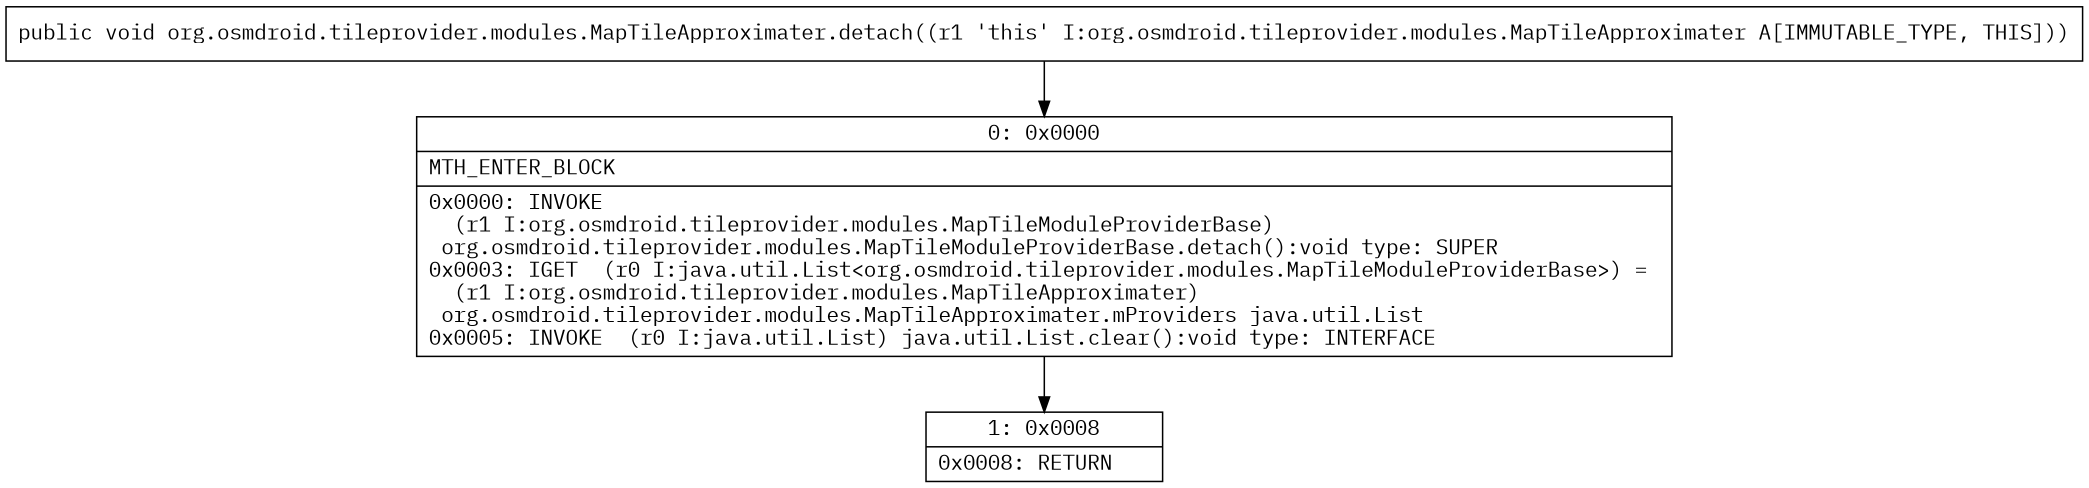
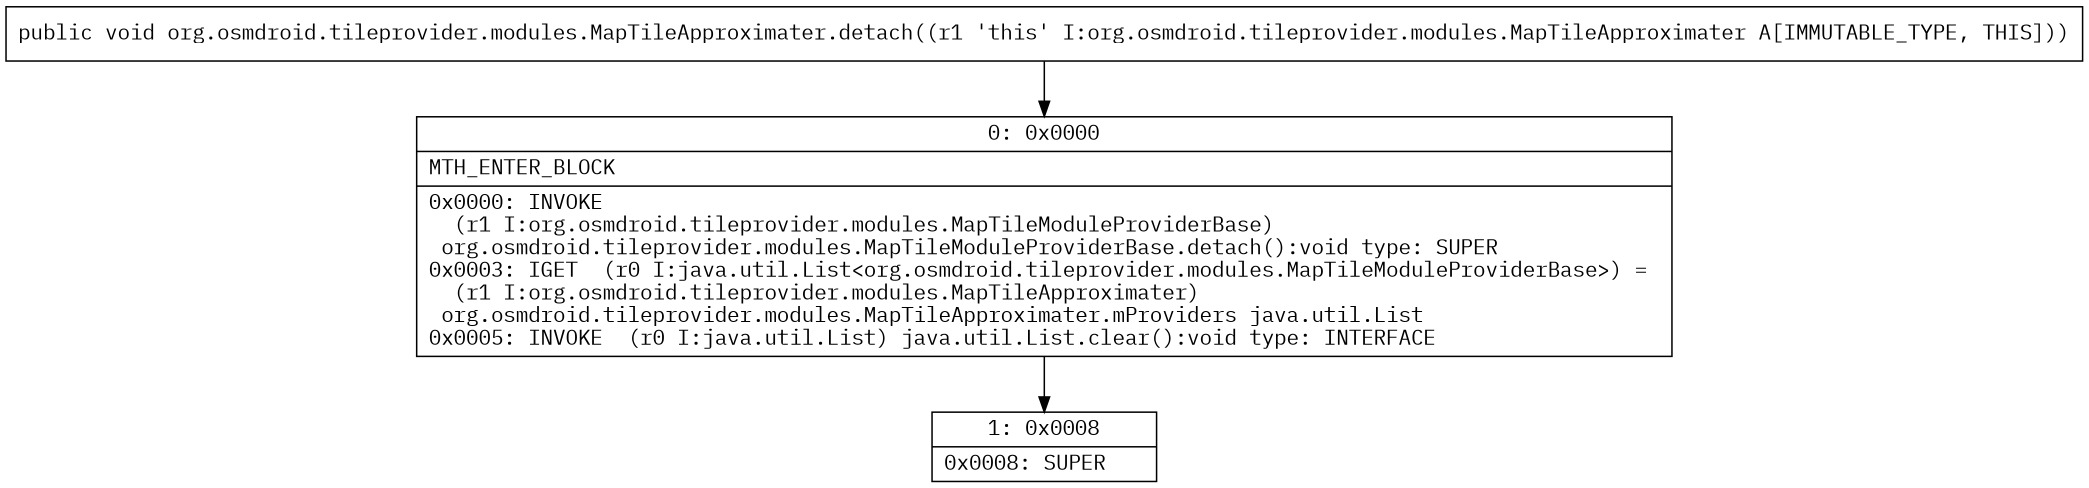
(1044, 463) -> (1044, 463)
